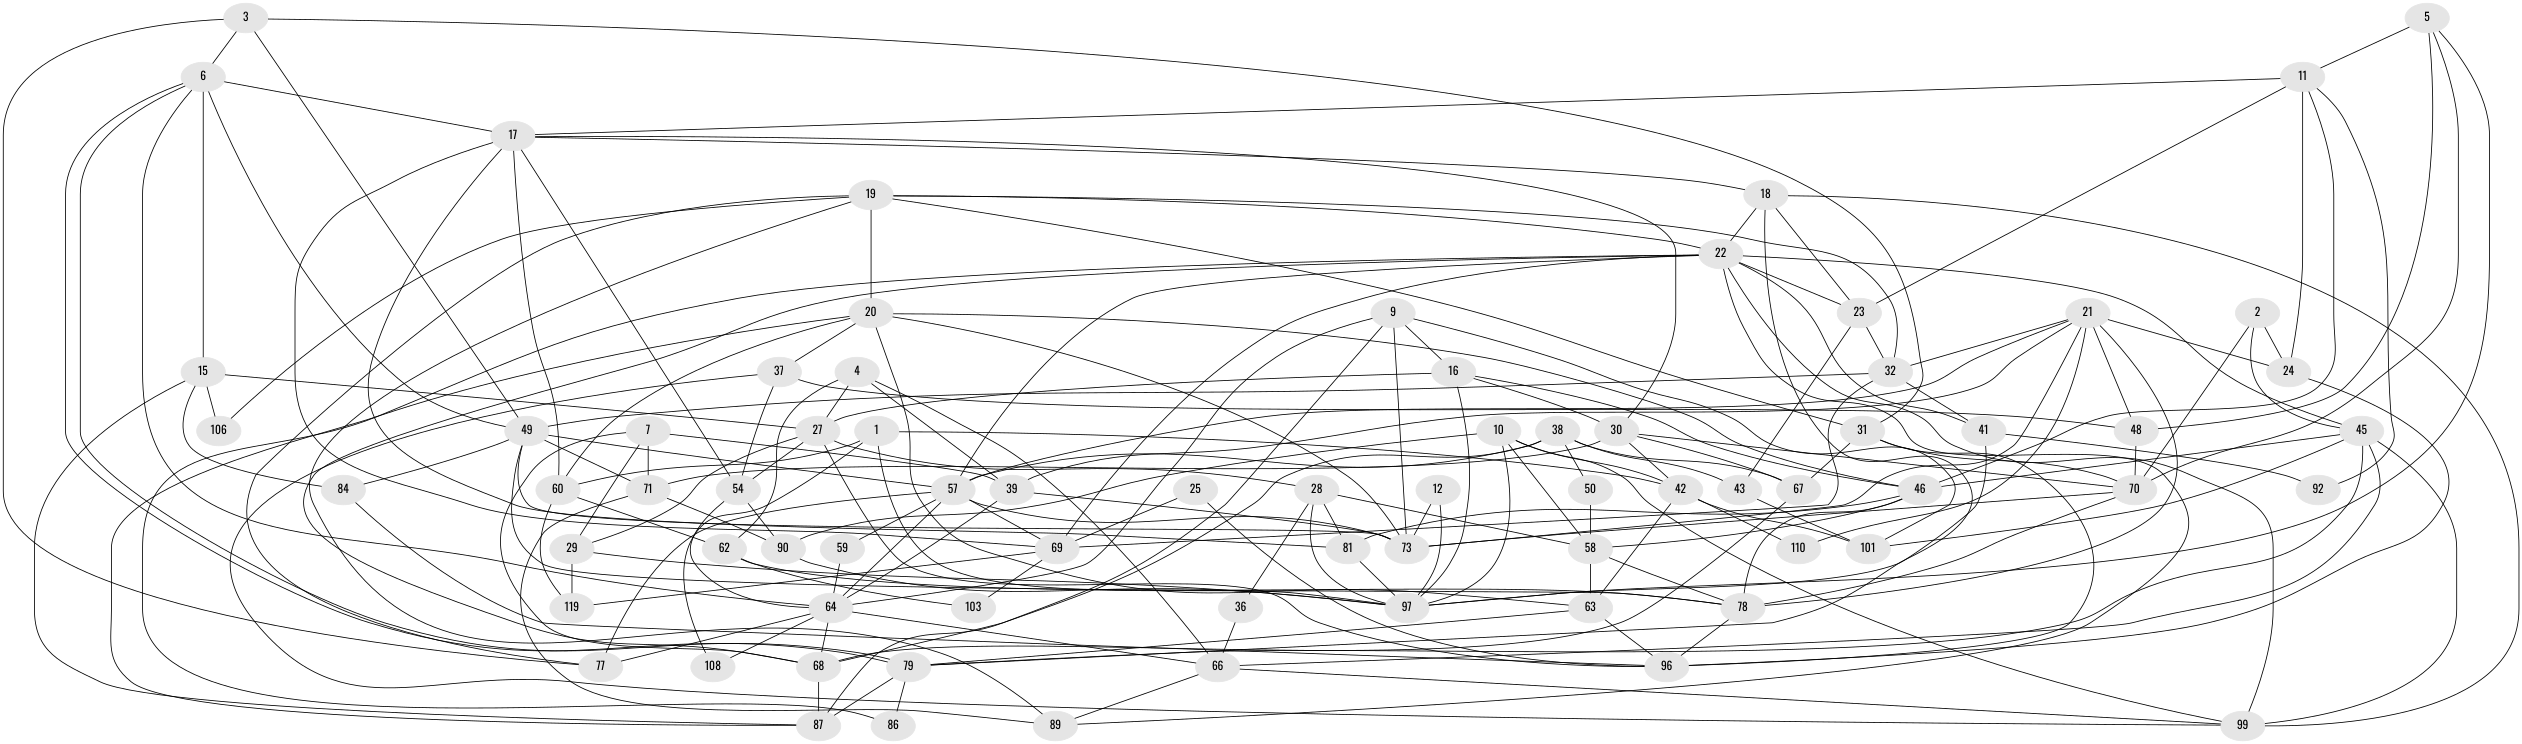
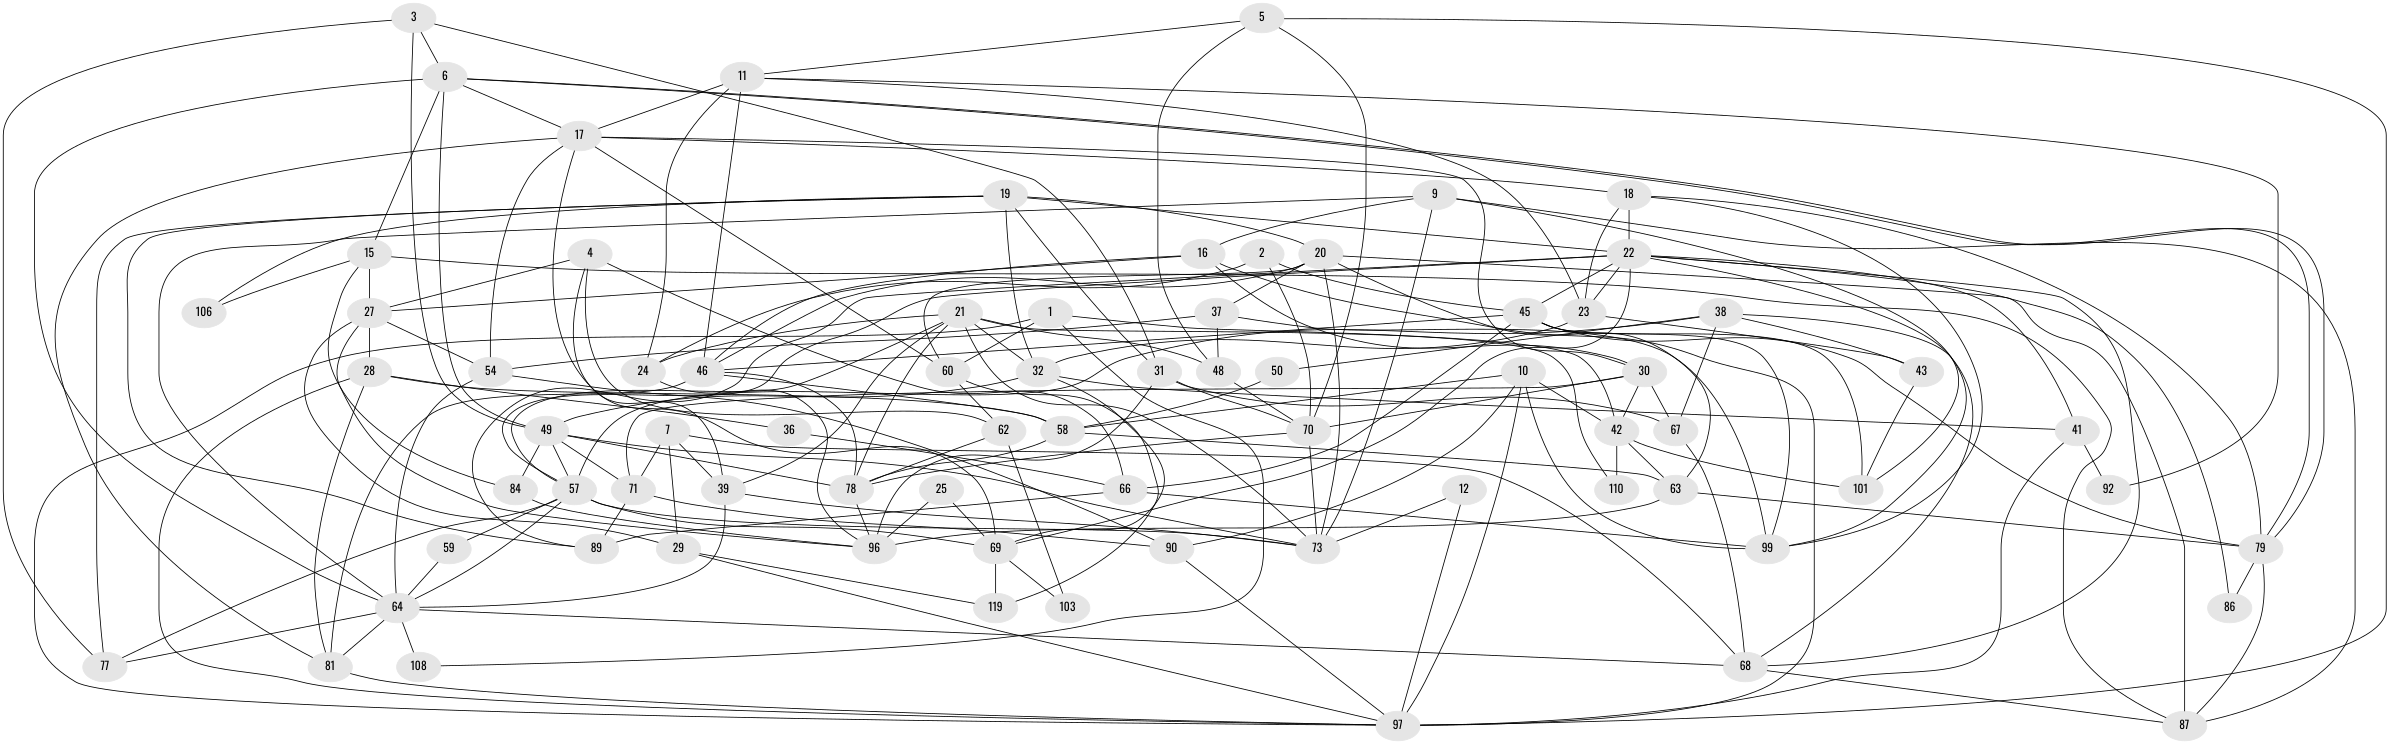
(1024, 638) -> (364, 638)
